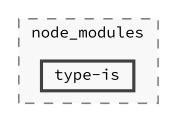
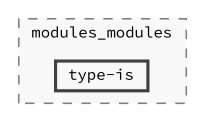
(88, 34) -> (103, 34)
